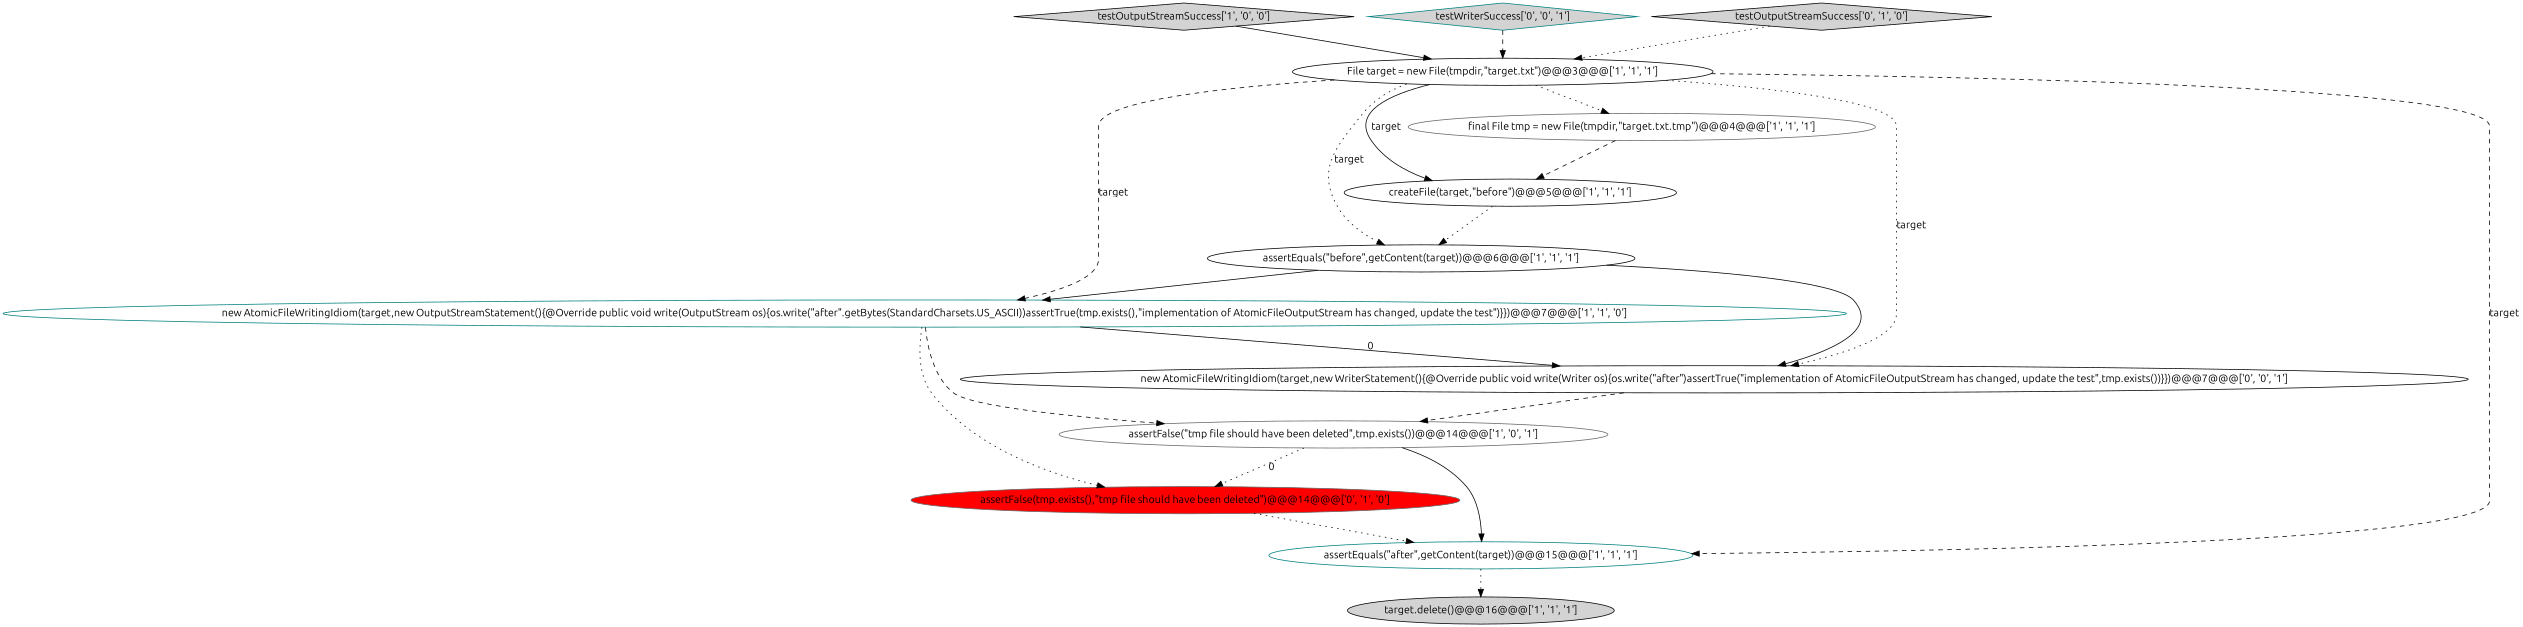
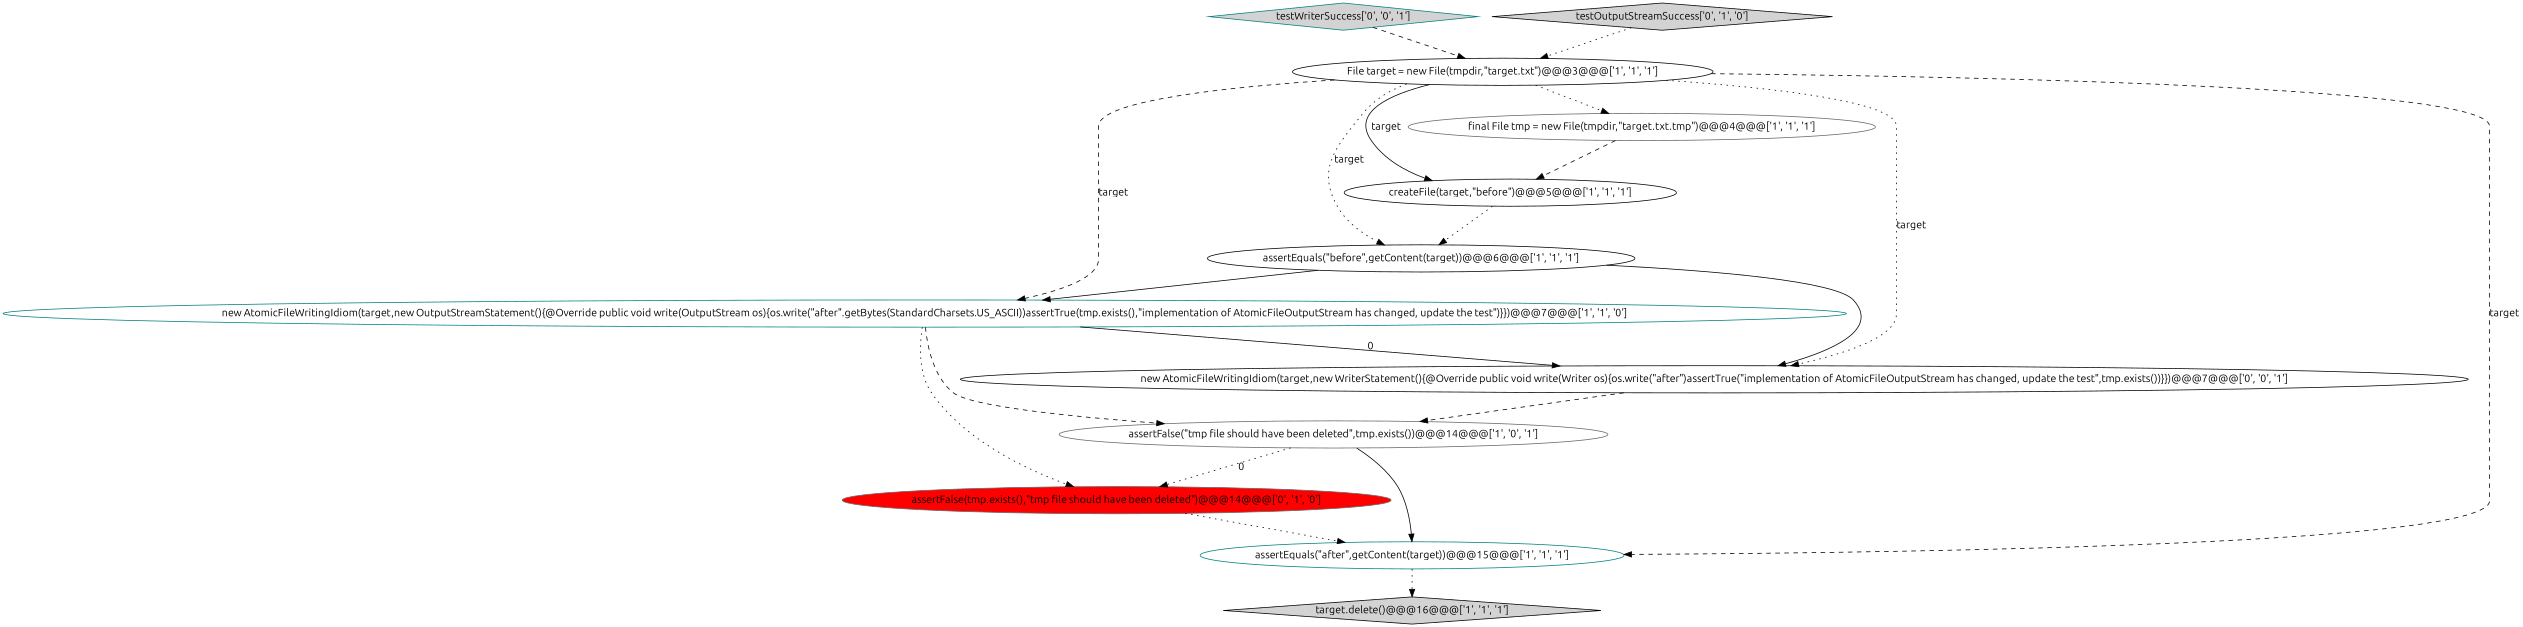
(1184, 17) -> none
(1481, 610) -> (1412, 610)
